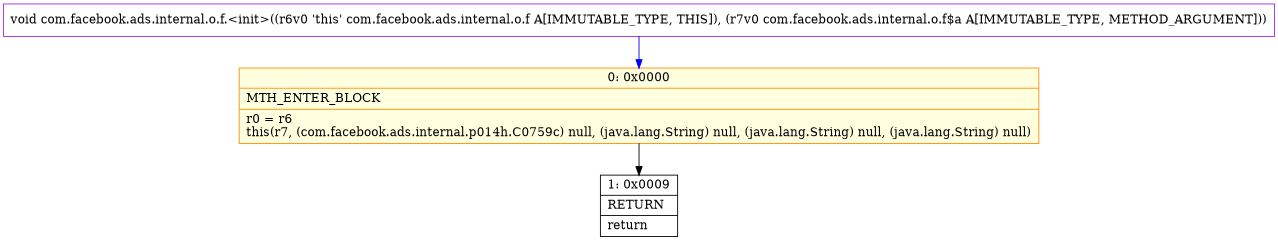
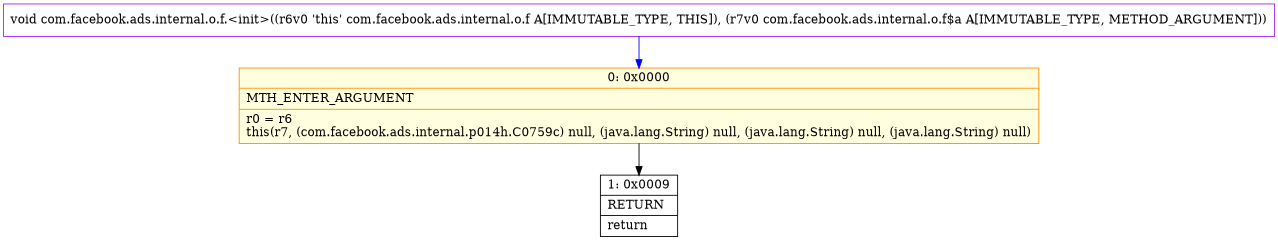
(314, 98) -> (330, 98)
